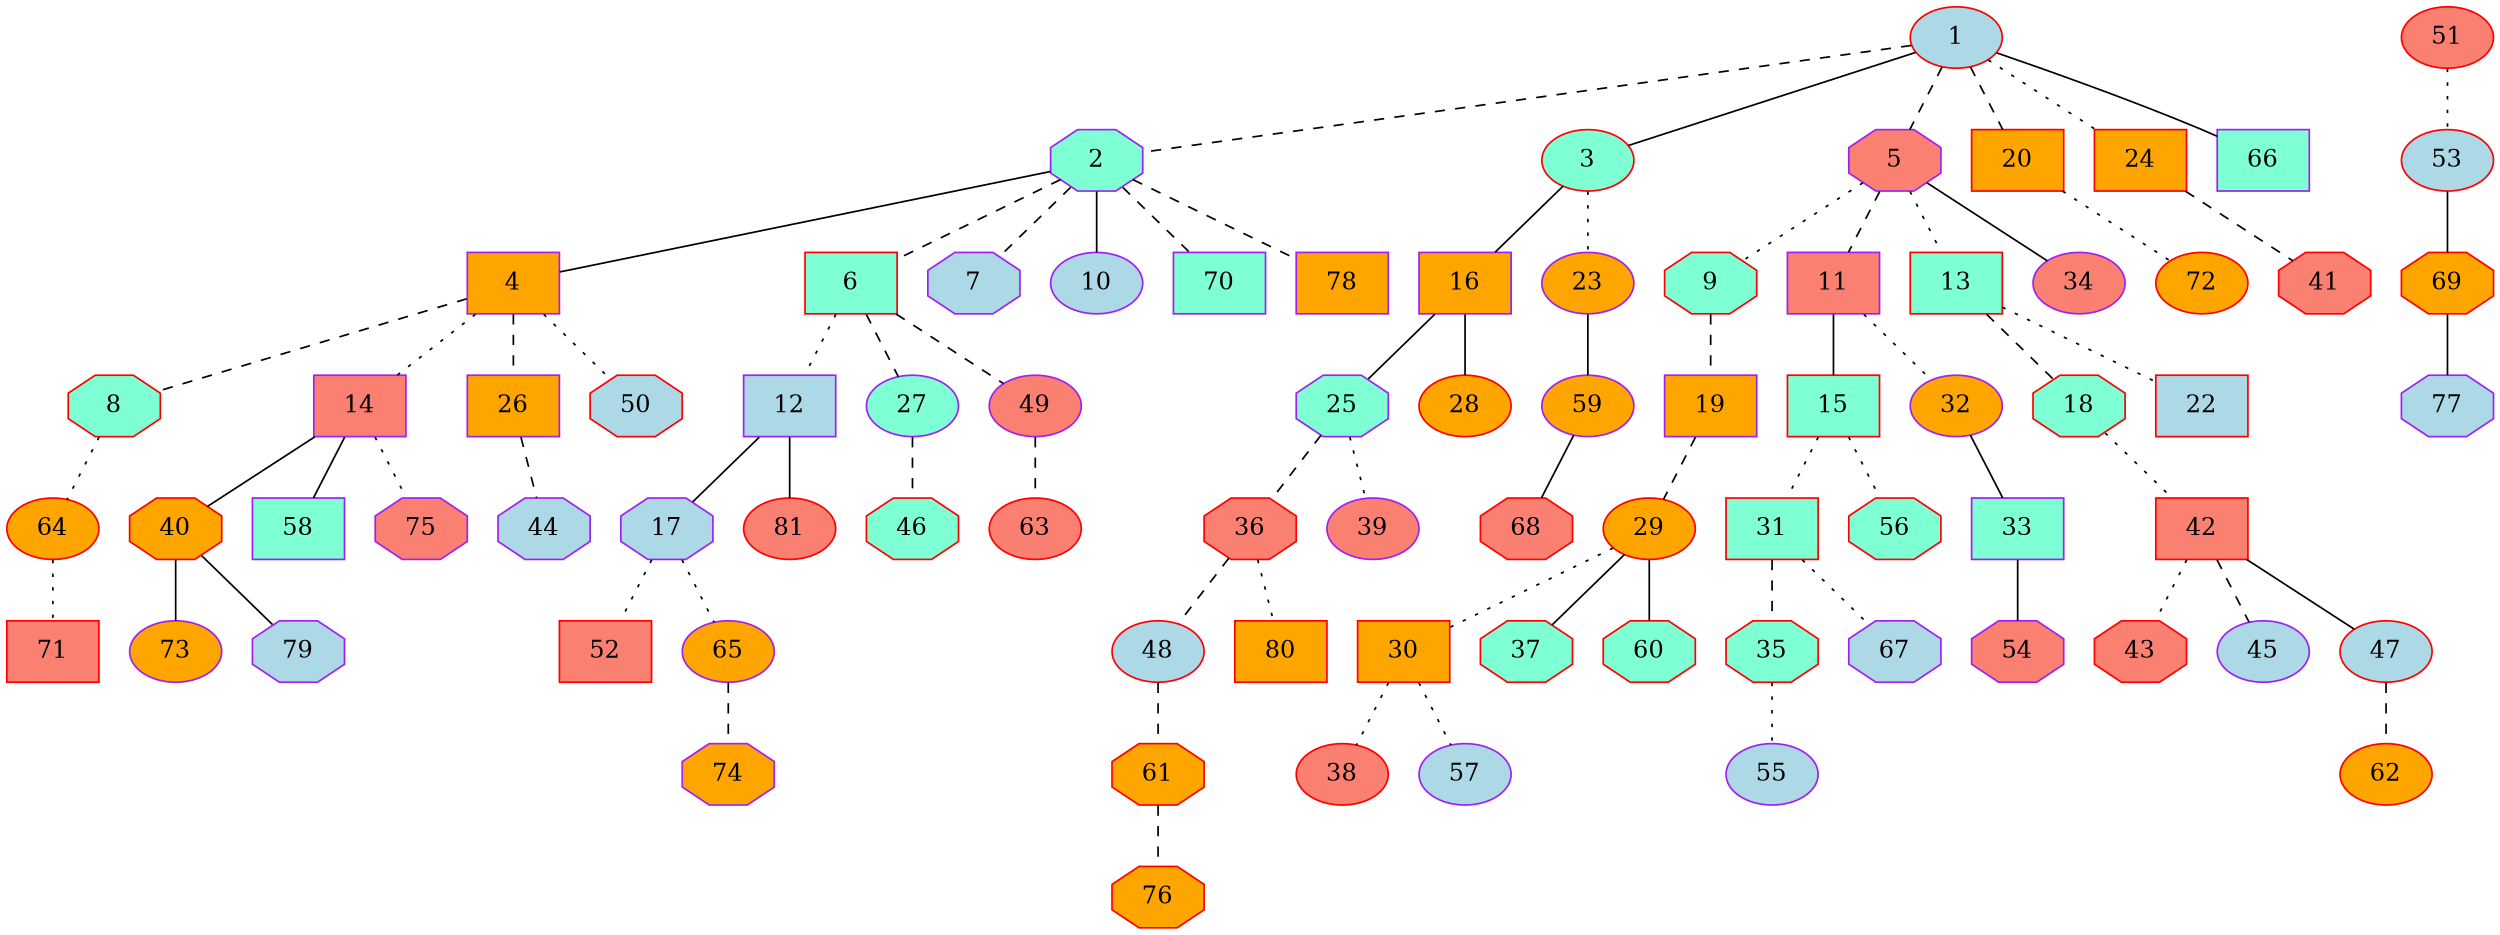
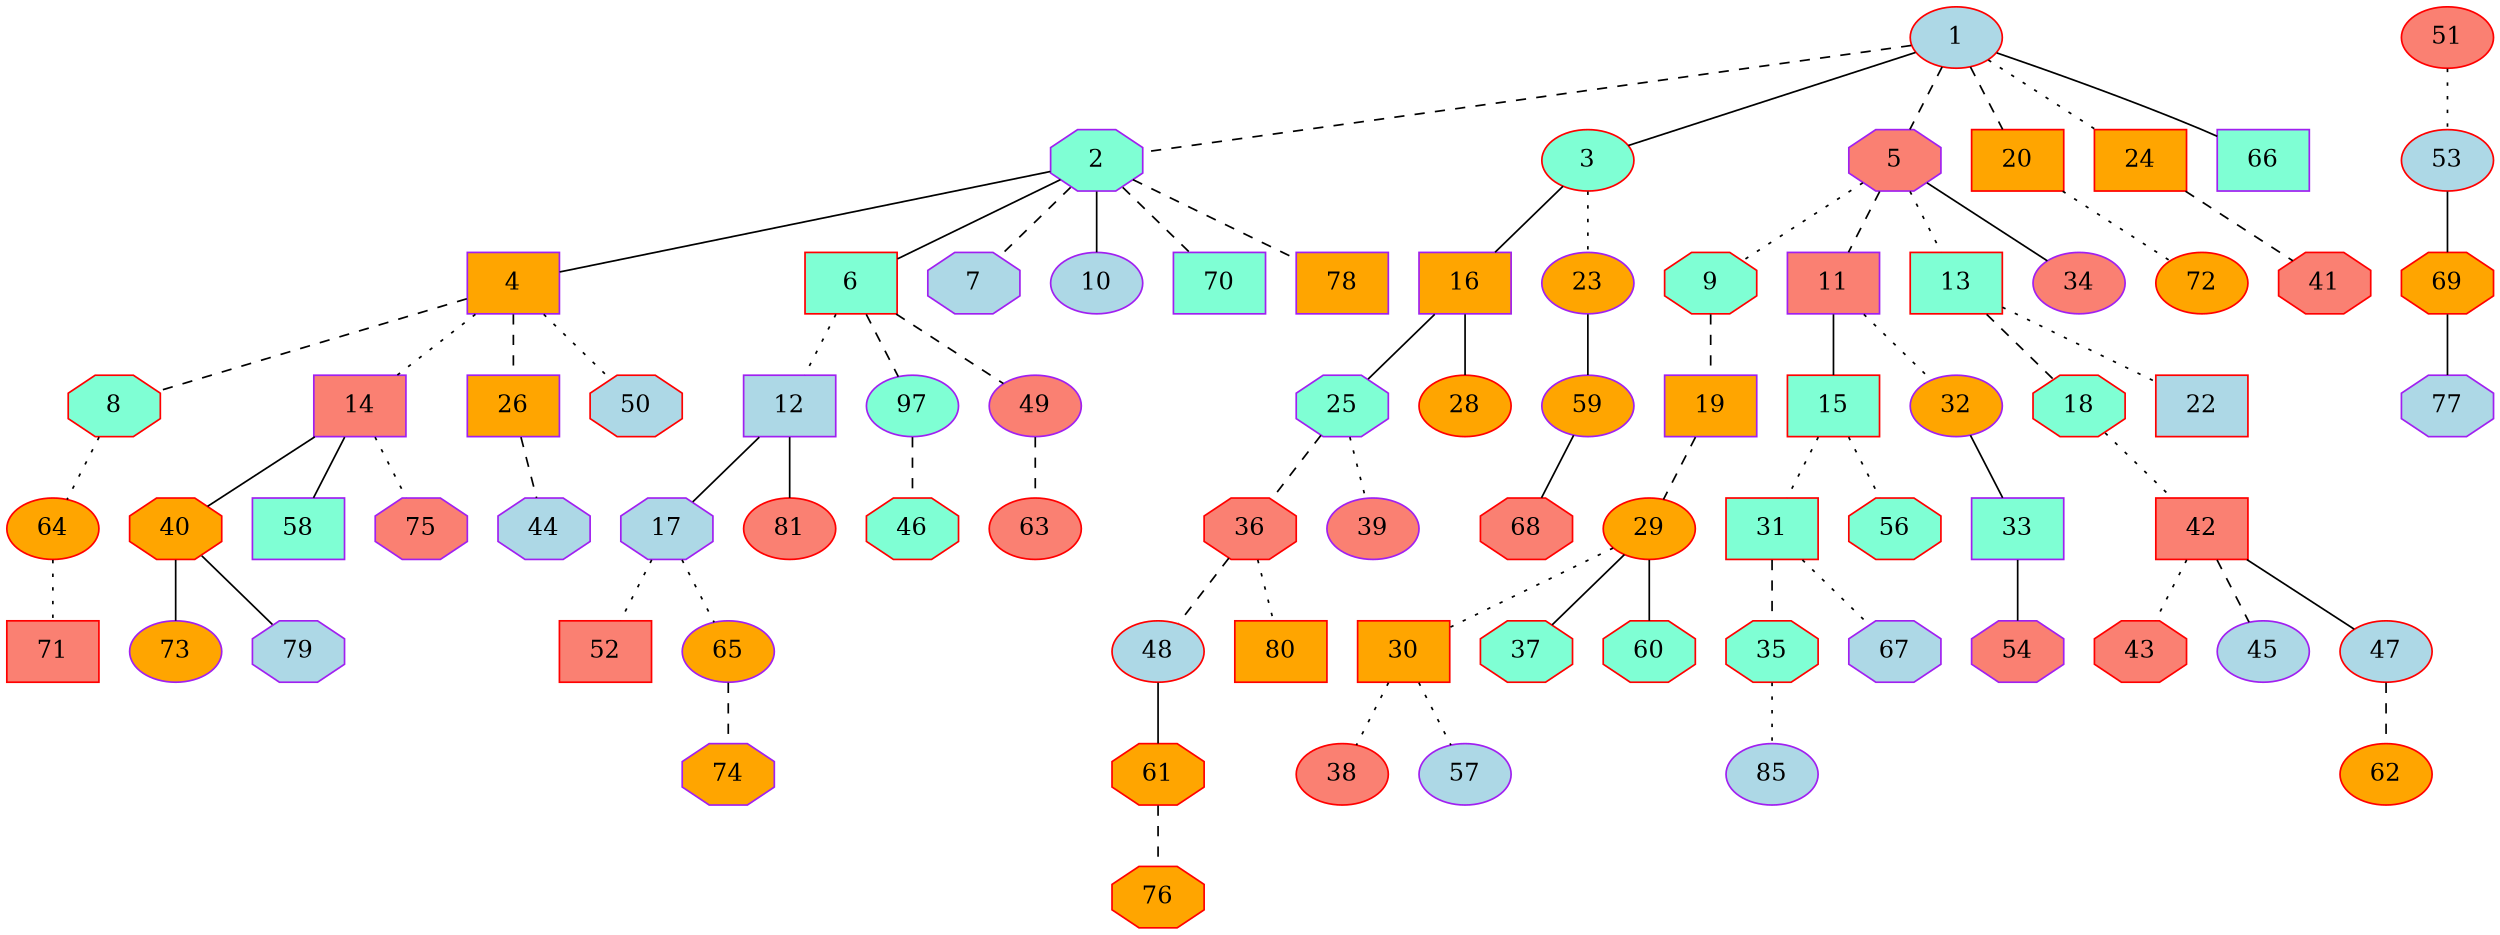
(979, 219) -> (979, 219)
(912, 406) -> (912, 406)
(1158, 713) -> (1158, 713)
(1772, 774) -> (1772, 774)
